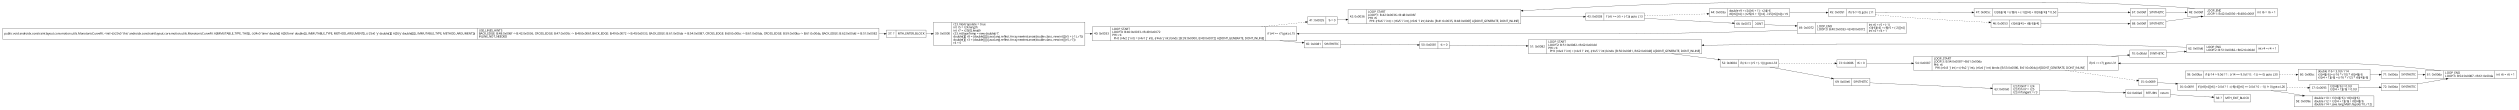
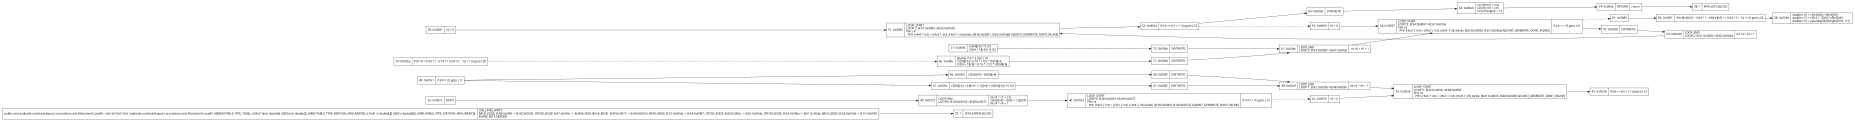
(1749, 13) -> none
(1932, 19) -> (705, 78)
(1688, 21) -> none
(1009, 34) -> none
(1322, 44) -> none
(2297, 88) -> none
